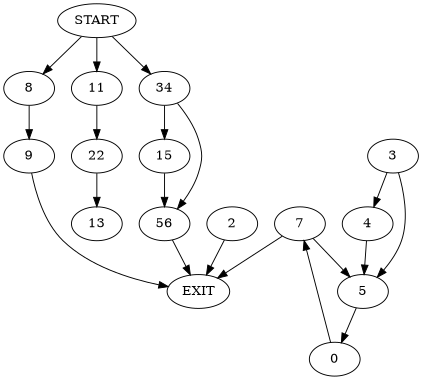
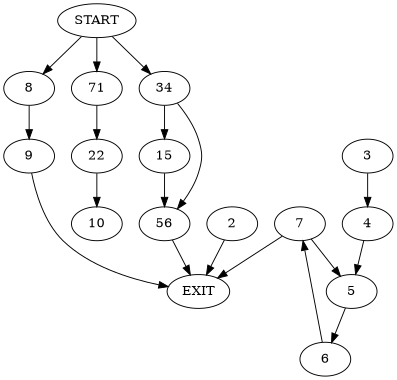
(97, 88) -> (97, 88)
(97, 224) -> (97, 224)
(405, 224) -> none
(335, 359) -> (325, 359)
